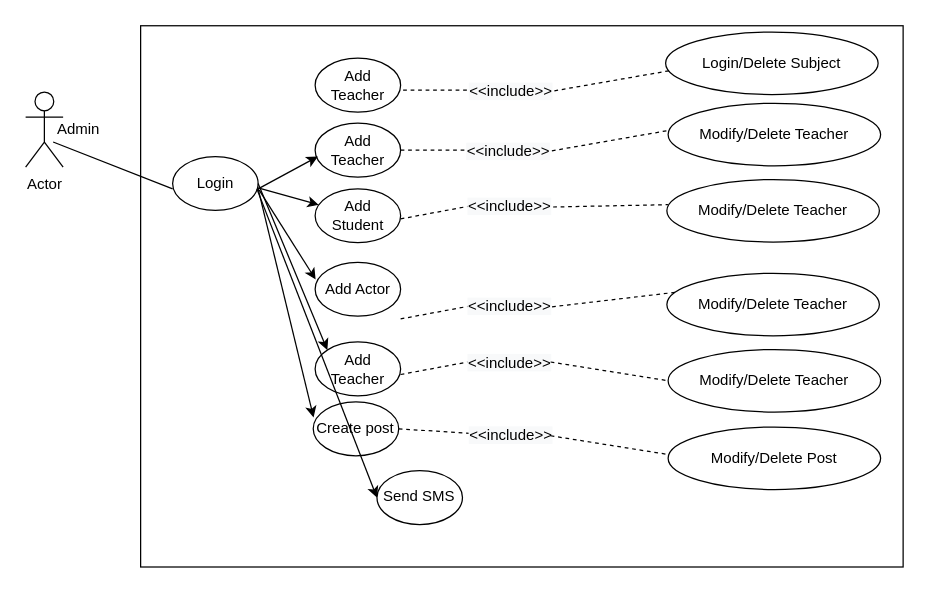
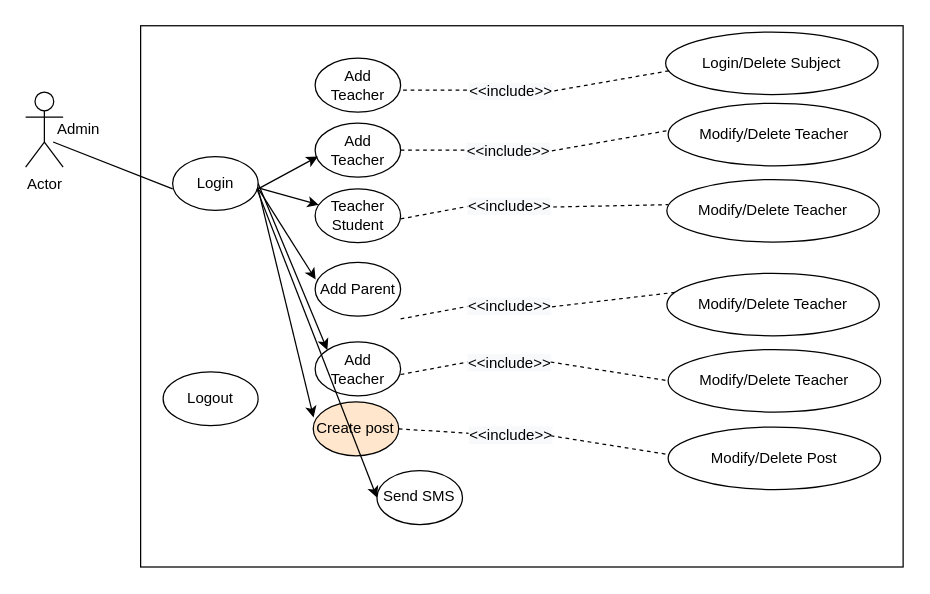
(358, 216) -> (358, 216)
(358, 289) -> (358, 289)
none -> (211, 399)
(356, 429) -> (356, 429)
